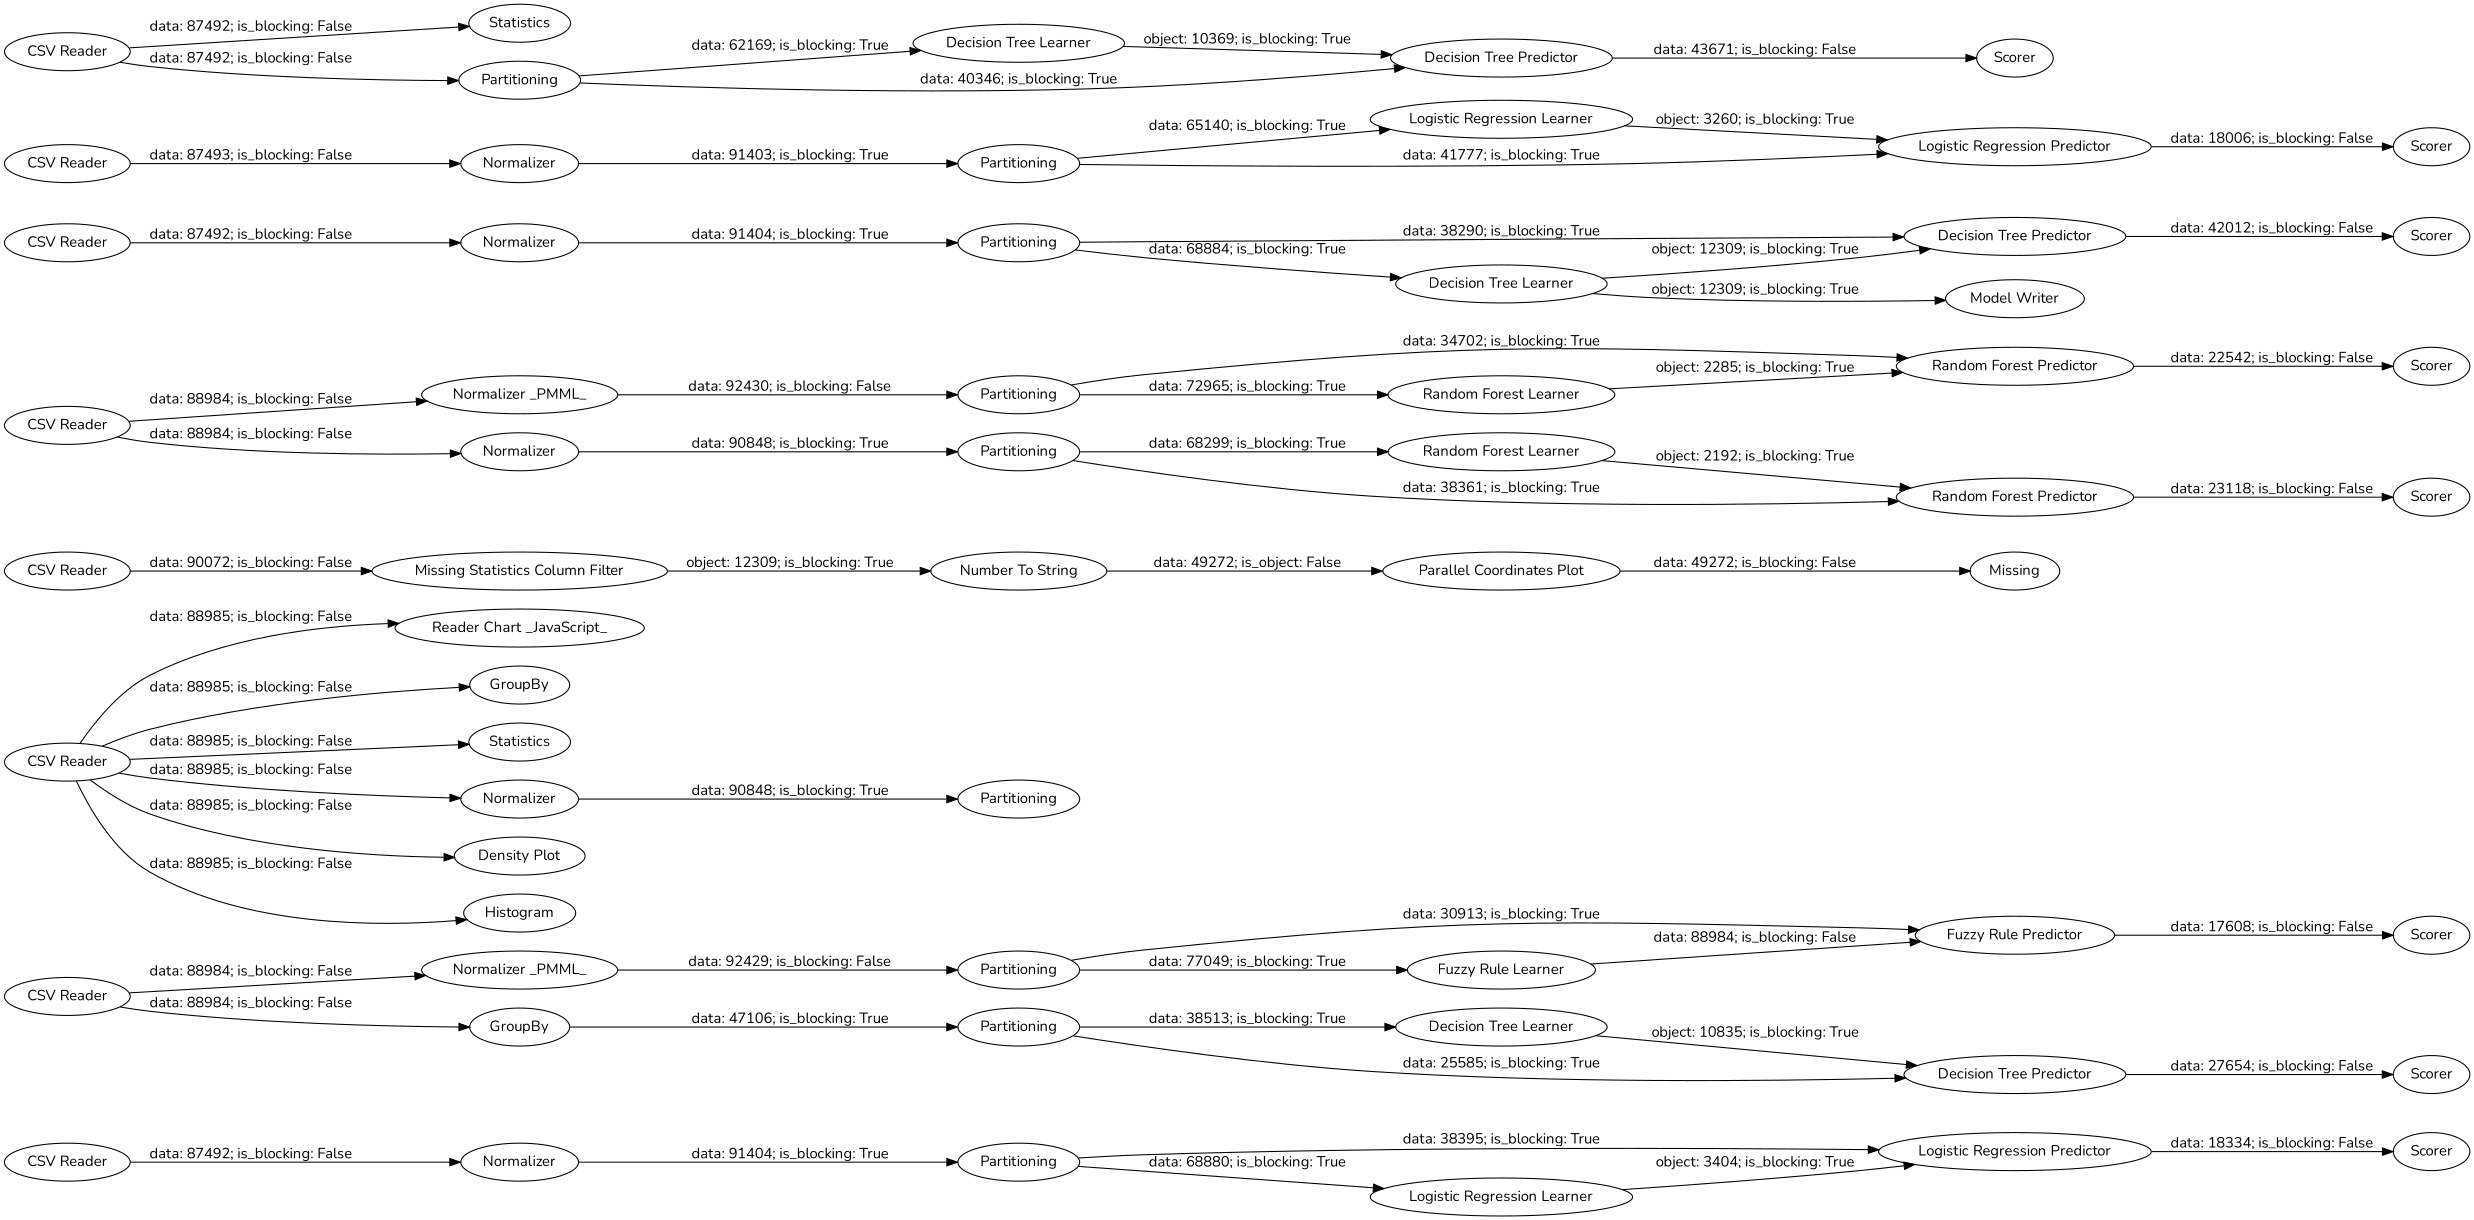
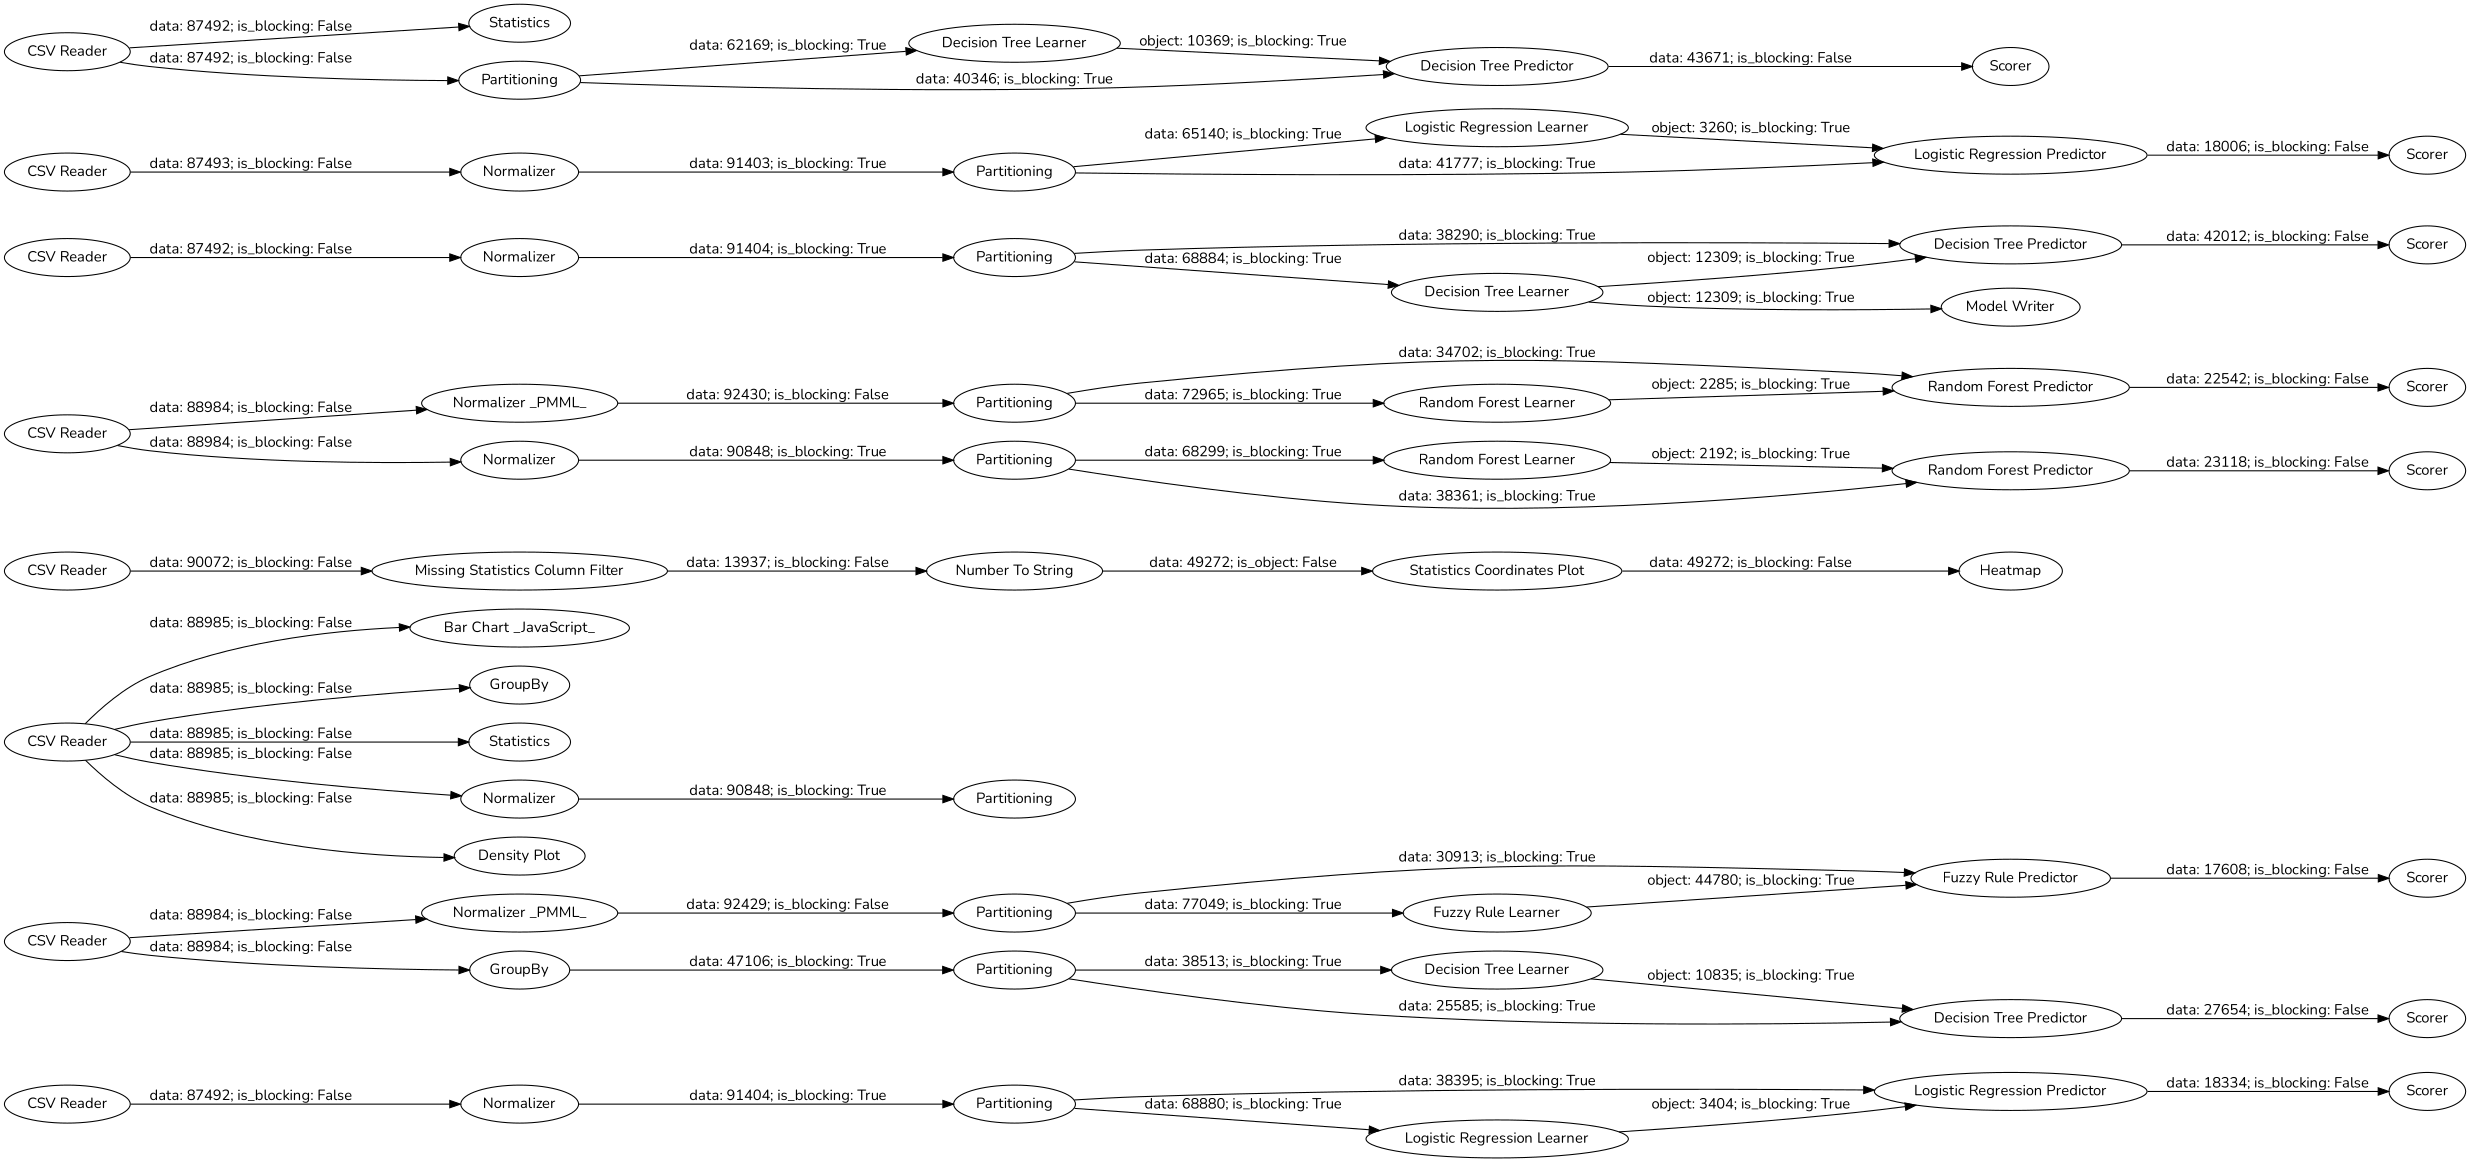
(790, 563) -> (788, 563)
(1501, 571) -> (1497, 571)
(2015, 571) -> (2011, 571)
(520, 628) -> (520, 628)
(520, 913) -> none
(1755, 938) -> (1751, 881)
